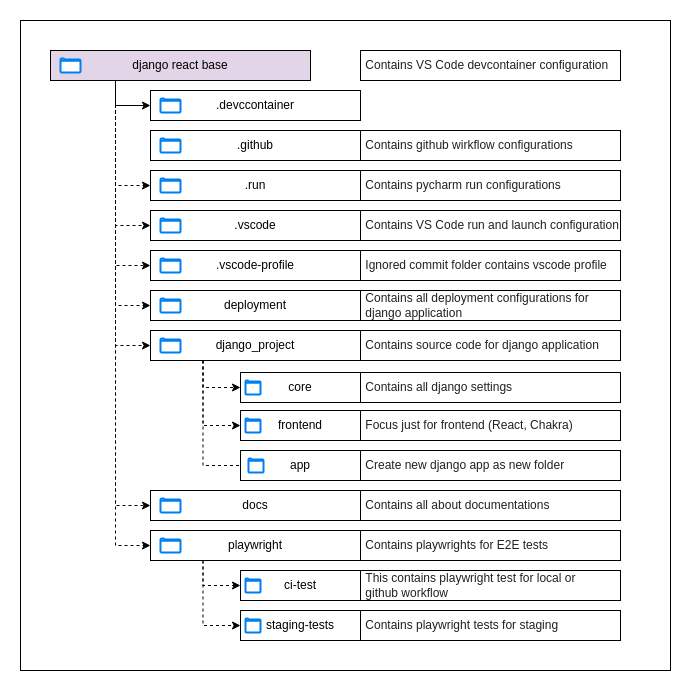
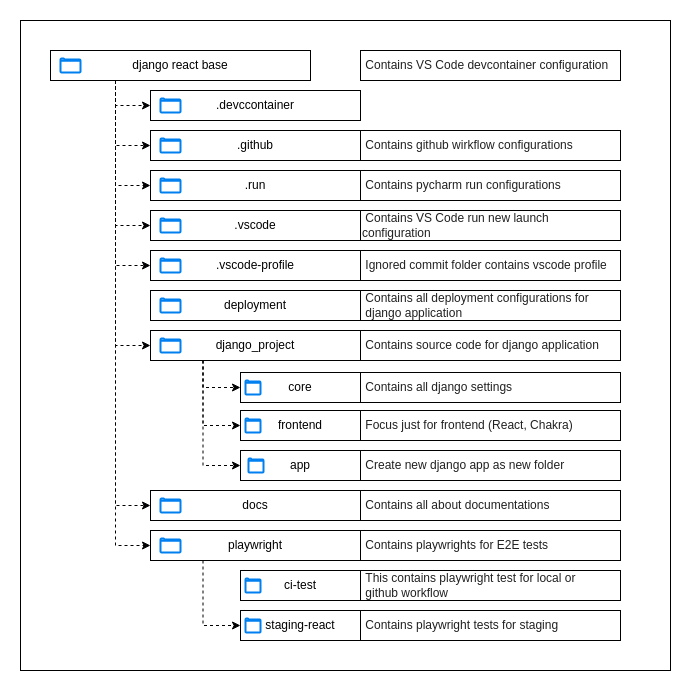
(181, 66) -> (181, 66)
(130, 106) -> (130, 106)
none -> (130, 146)
(492, 226) -> (492, 226)
(130, 306) -> none
(235, 466) -> (232, 466)
(219, 586) -> none
(301, 626) -> (301, 626)
